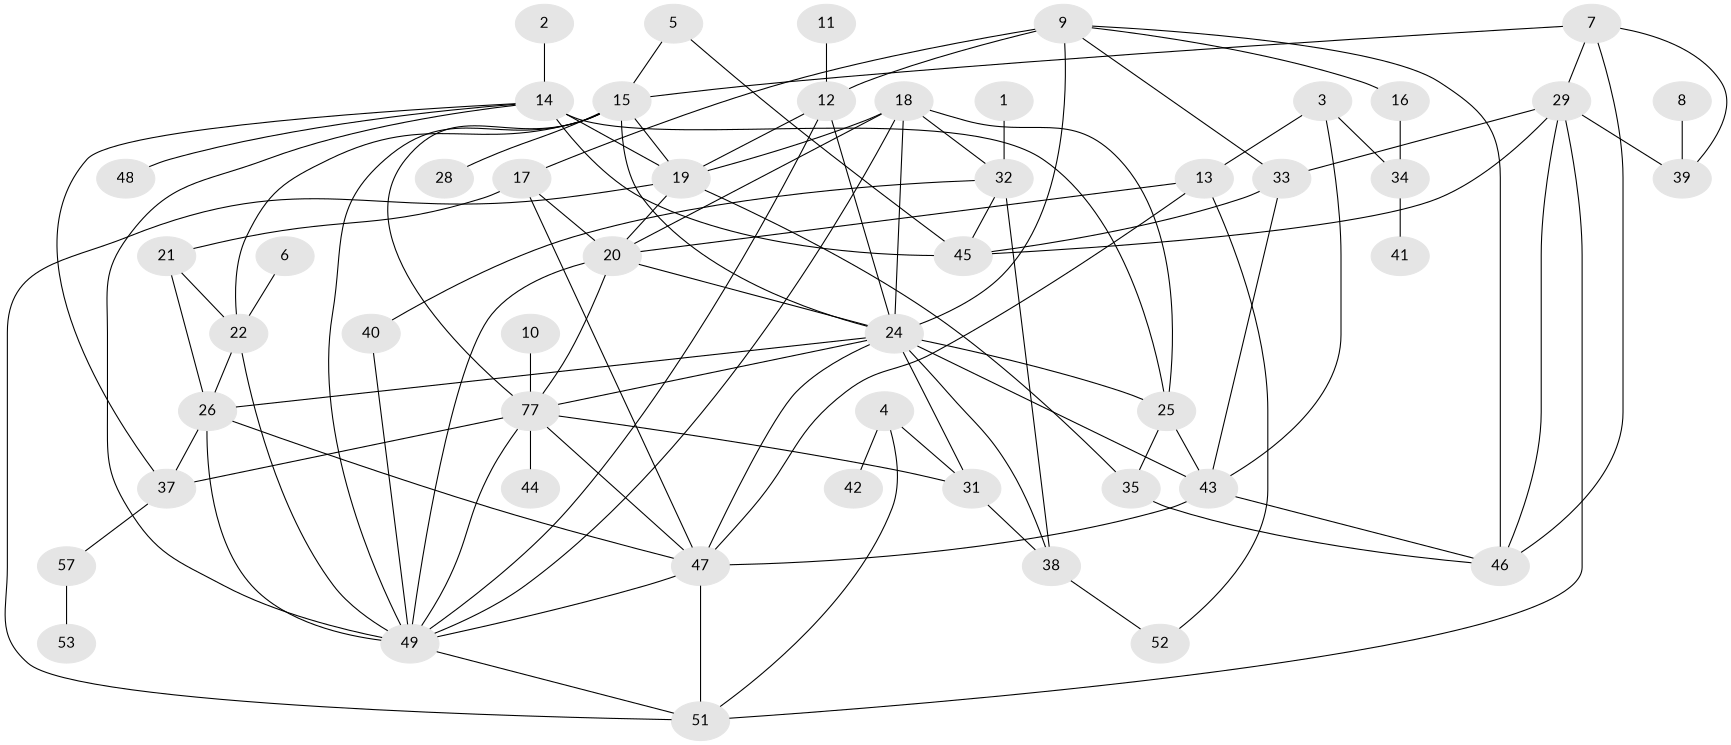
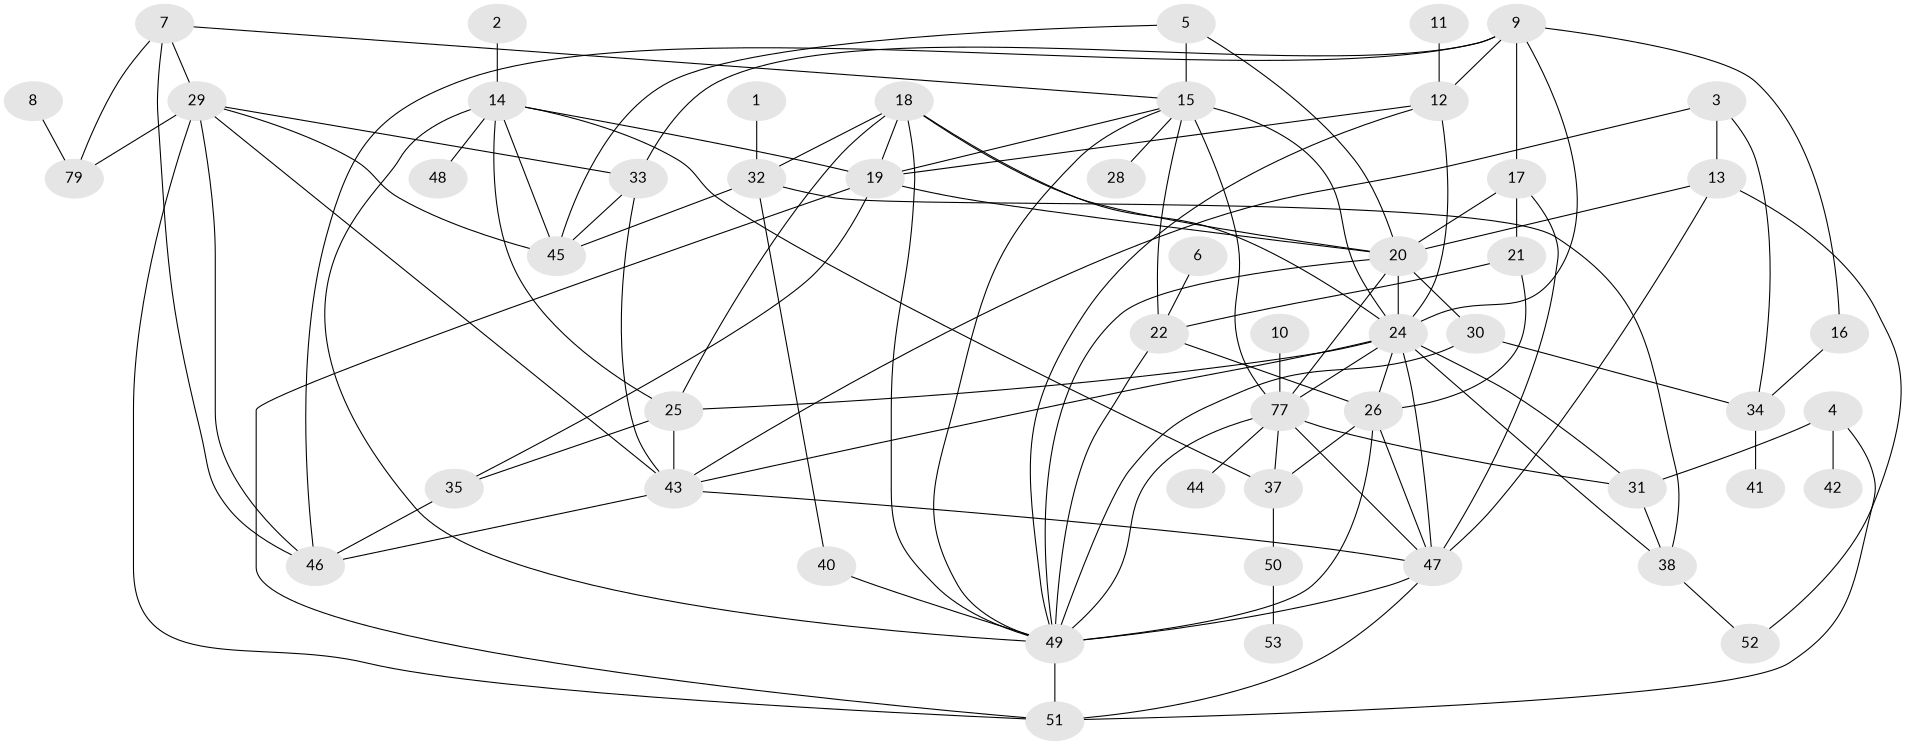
none -> (1324, 126)
(1682, 179) -> (74, 179)
none -> (435, 295)
none -> (1476, 334)
(67, 566) -> (1273, 566)
